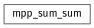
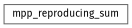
(47, 14) -> (66, 14)
